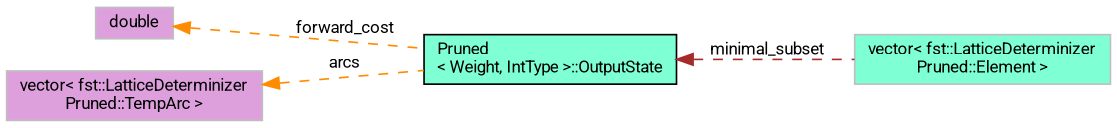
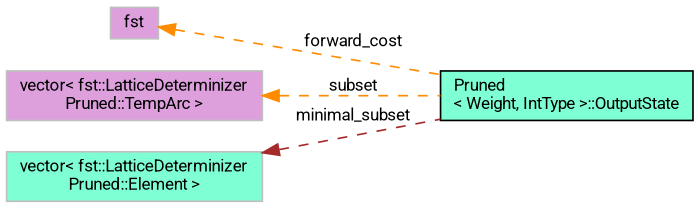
(134, 23) -> (134, 23)
(774, 59) -> (360, 134)
(343, 64) -> (351, 87)
